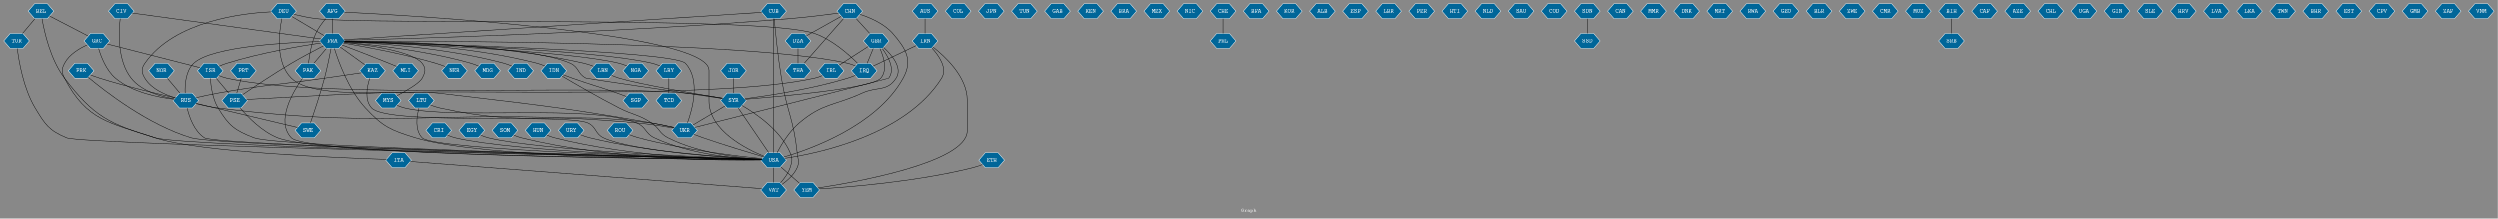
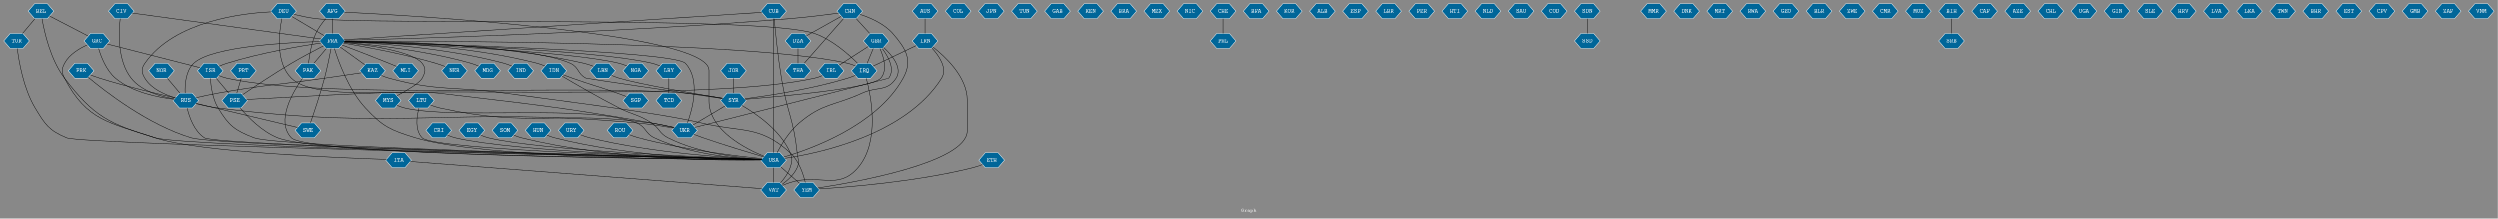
(1620, 11) -> none
(587, 123) -> (605, 107)
(753, 130) -> none
none -> (861, 162)
